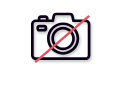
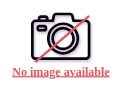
none -> (61, 71)
